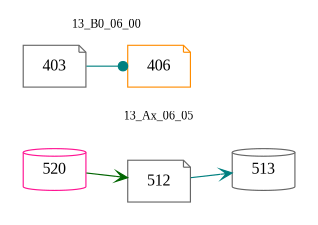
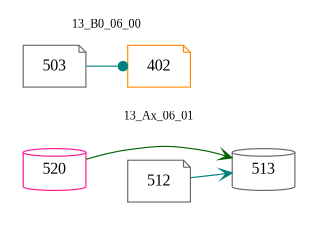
(55, 66) -> (55, 66)
(159, 66) -> (159, 66)
(159, 117) -> (159, 117)
(101, 175) -> (153, 147)
